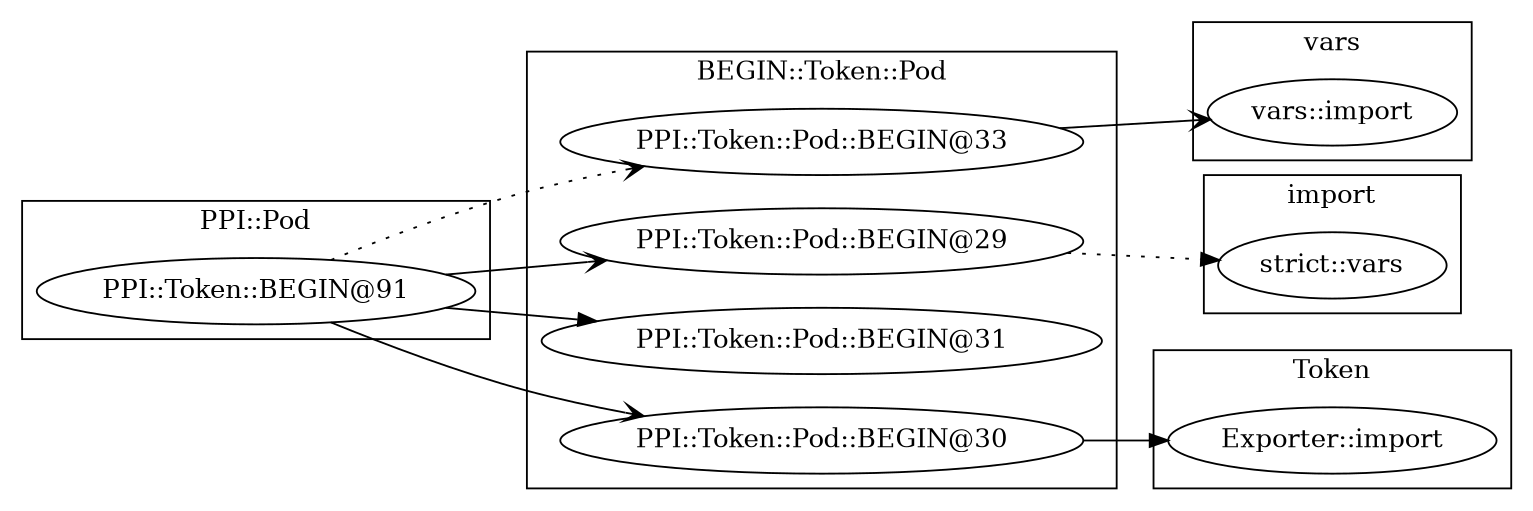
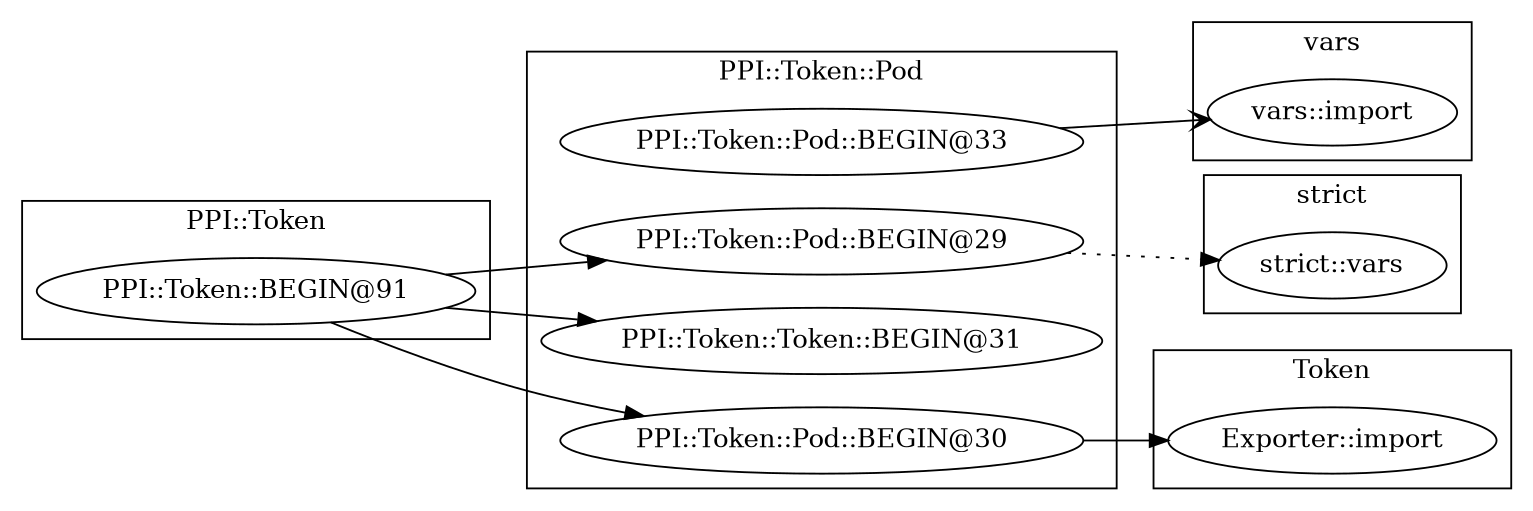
(822, 73) -> (822, 73)
(1332, 196) -> (1332, 196)
(454, 214) -> none
(256, 222) -> (256, 222)
(513, 269) -> (513, 269)
(822, 341) -> (822, 341)
(476, 376) -> (476, 376)
